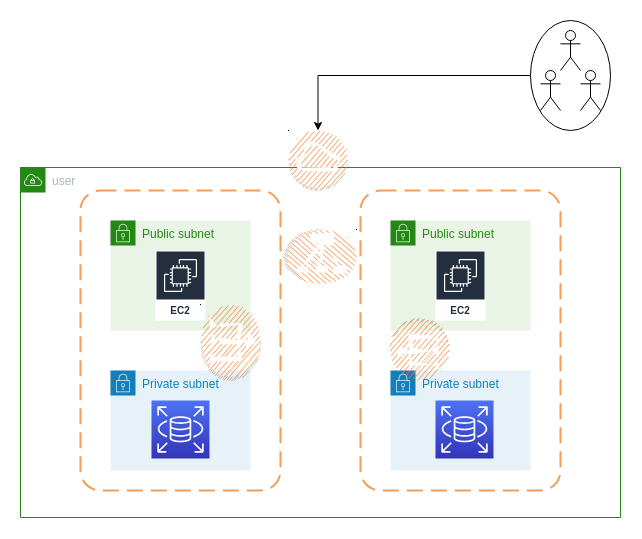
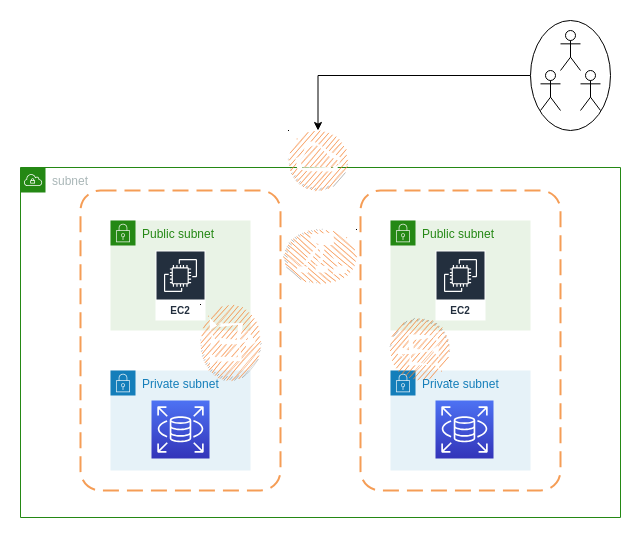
(66, 182) -> (73, 182)
